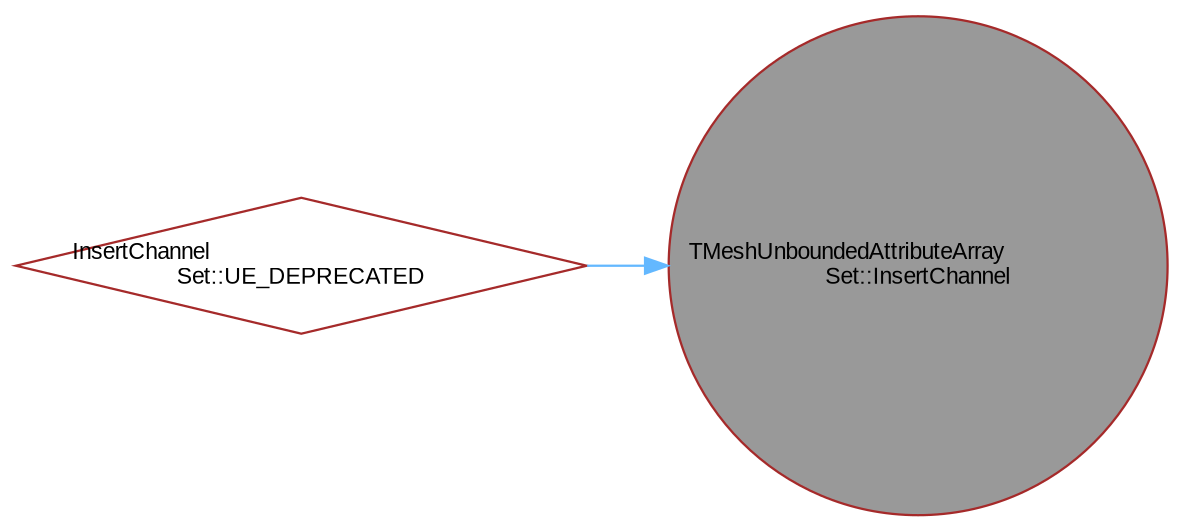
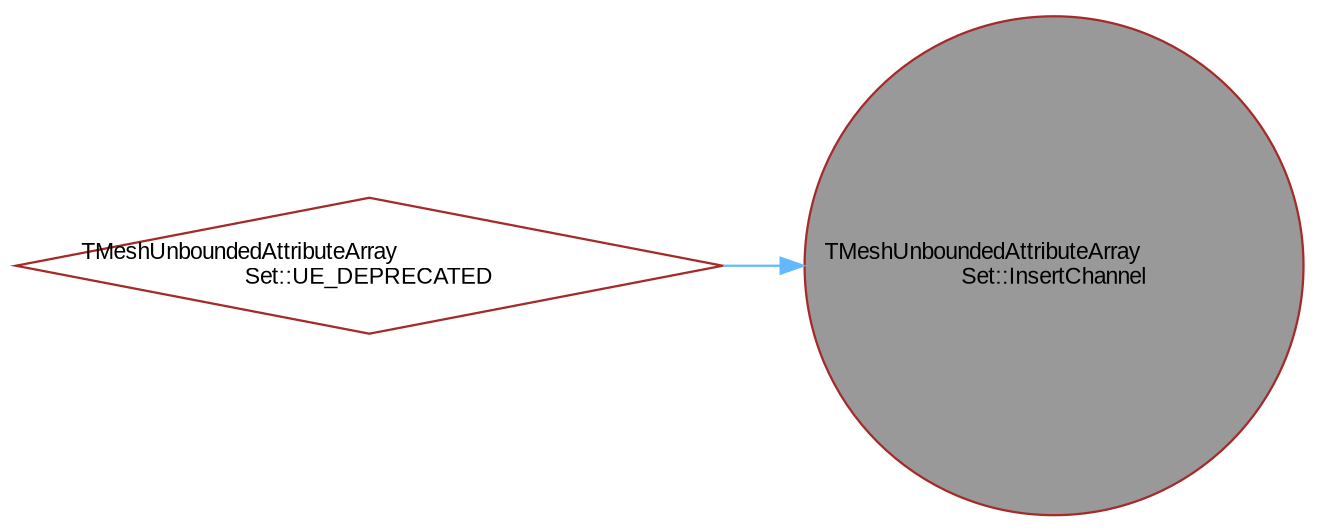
(301, 266) -> (369, 266)
